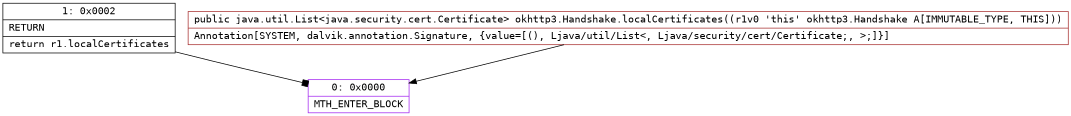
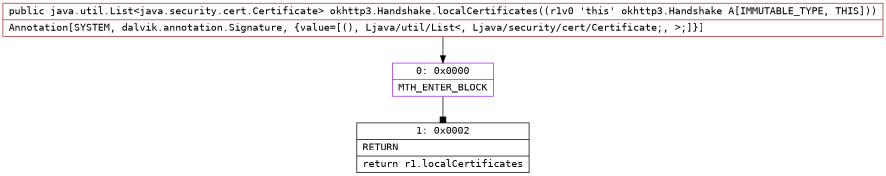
(238, 67) -> (443, 106)
